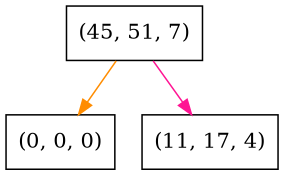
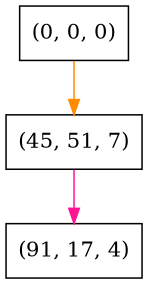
(102, 82) -> (74, 80)
(210, 142) -> (74, 251)
